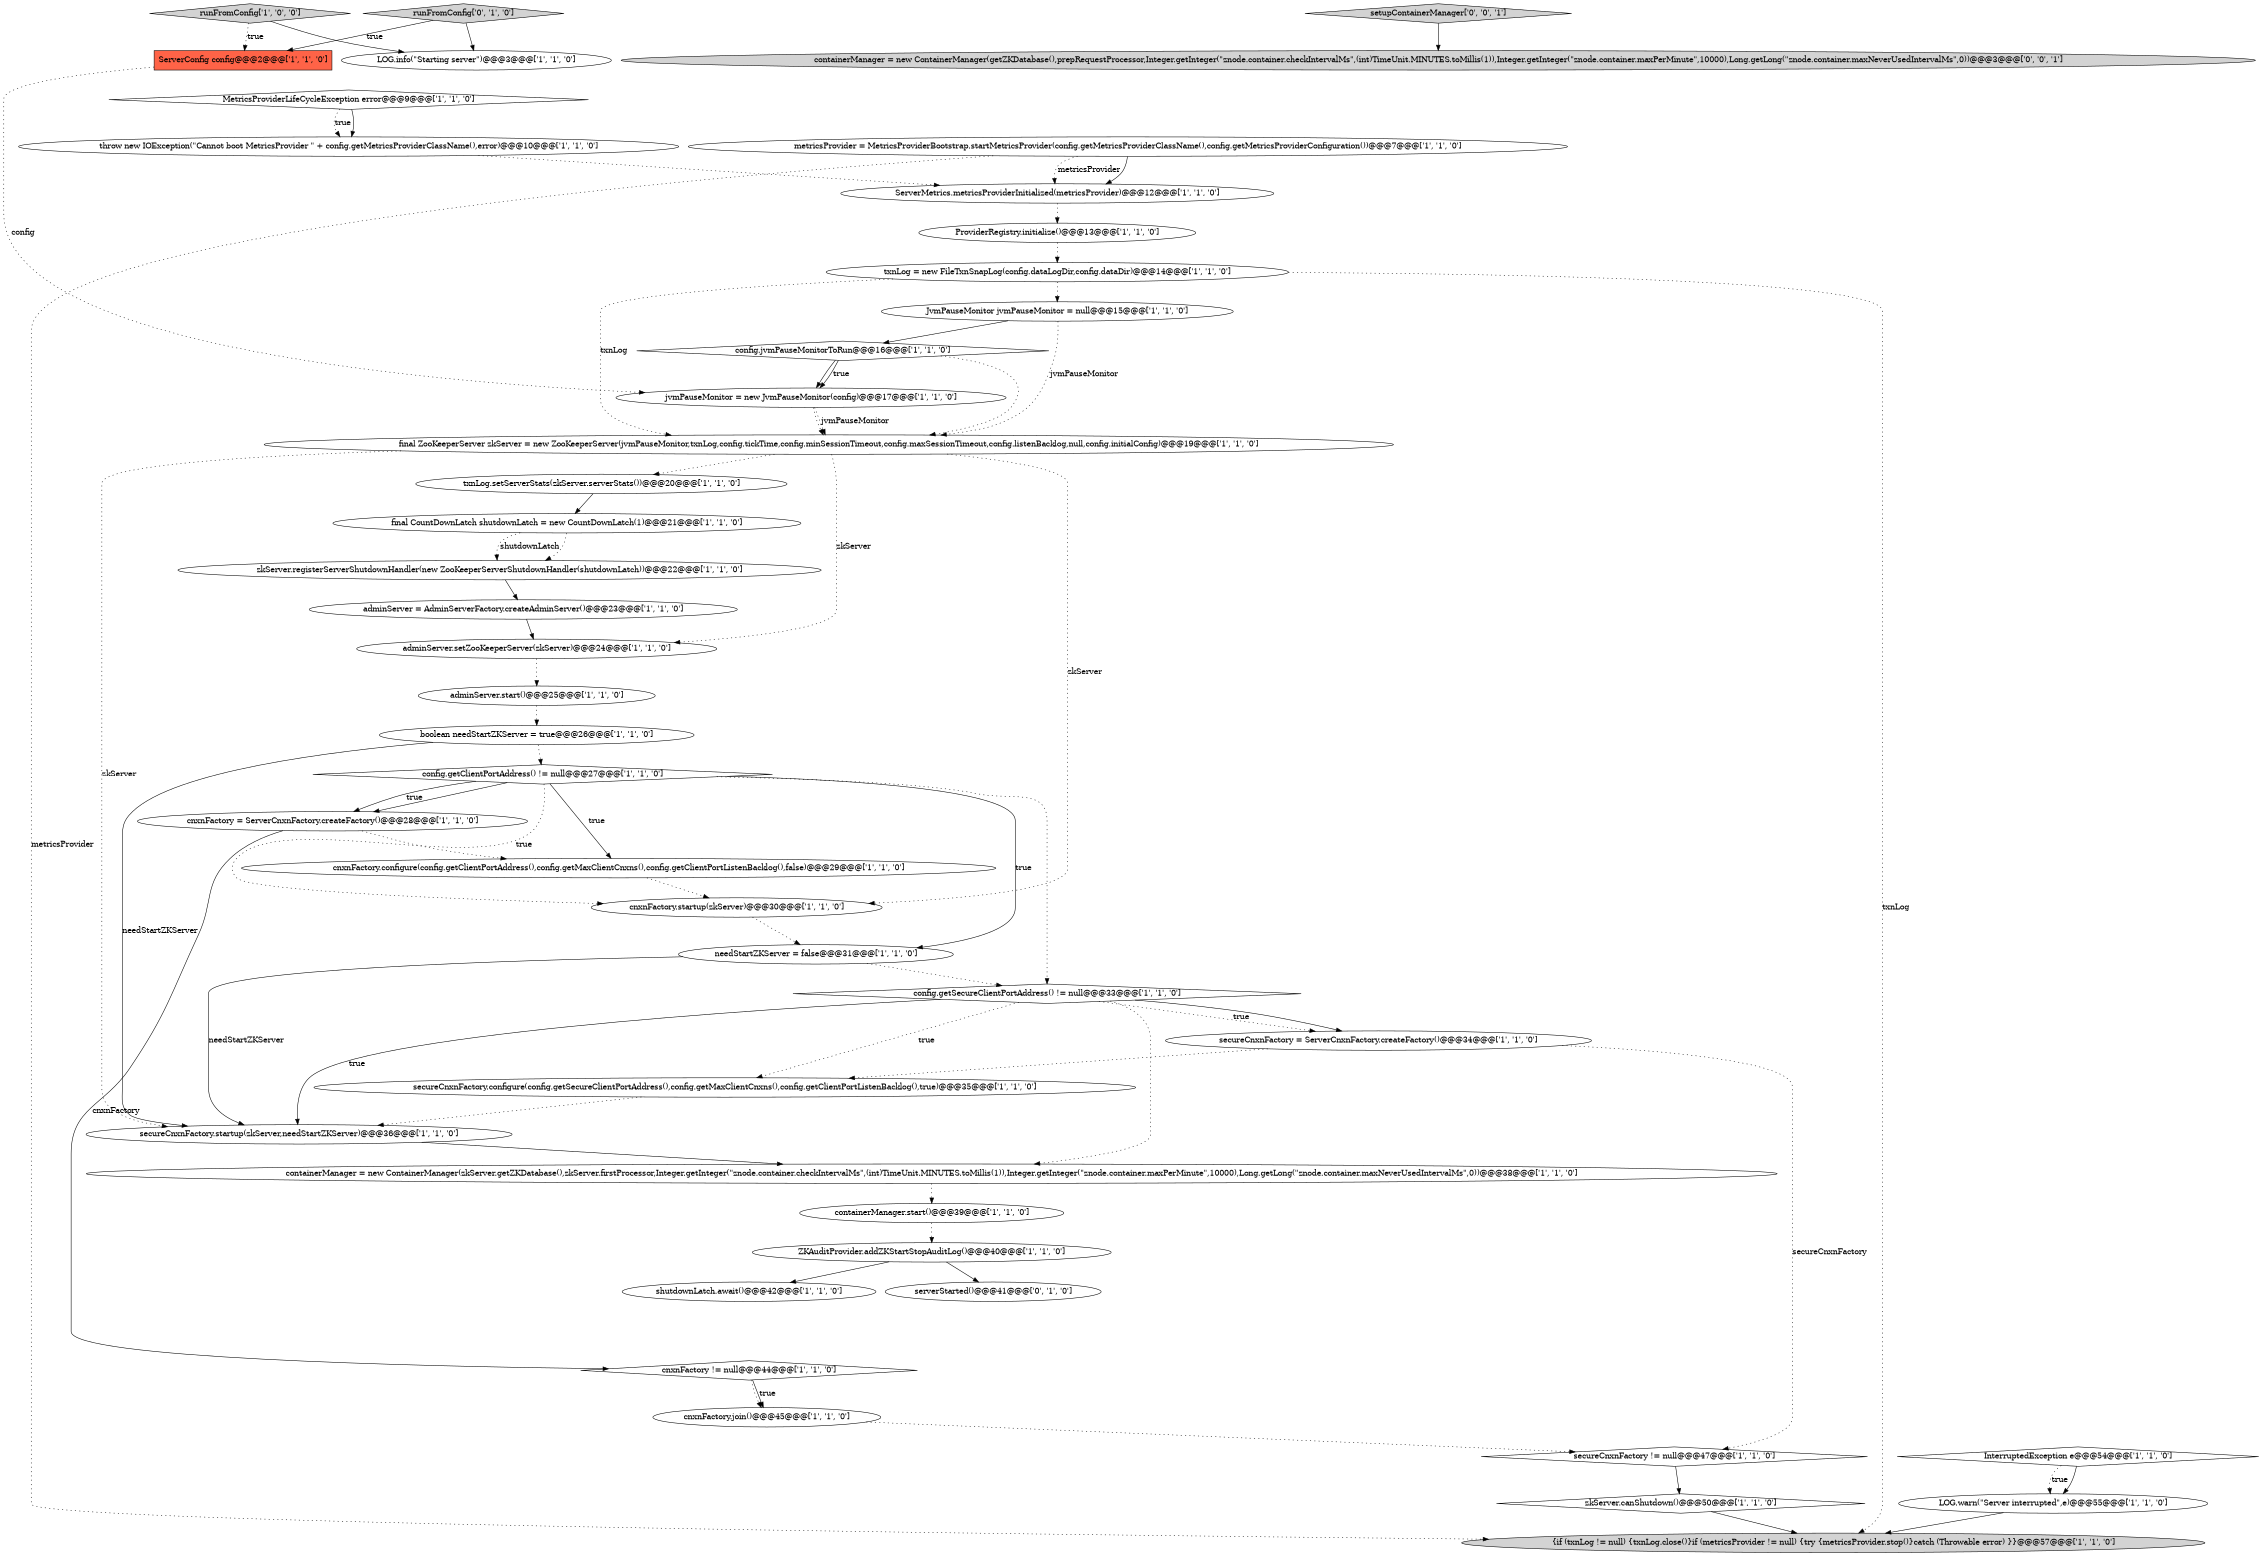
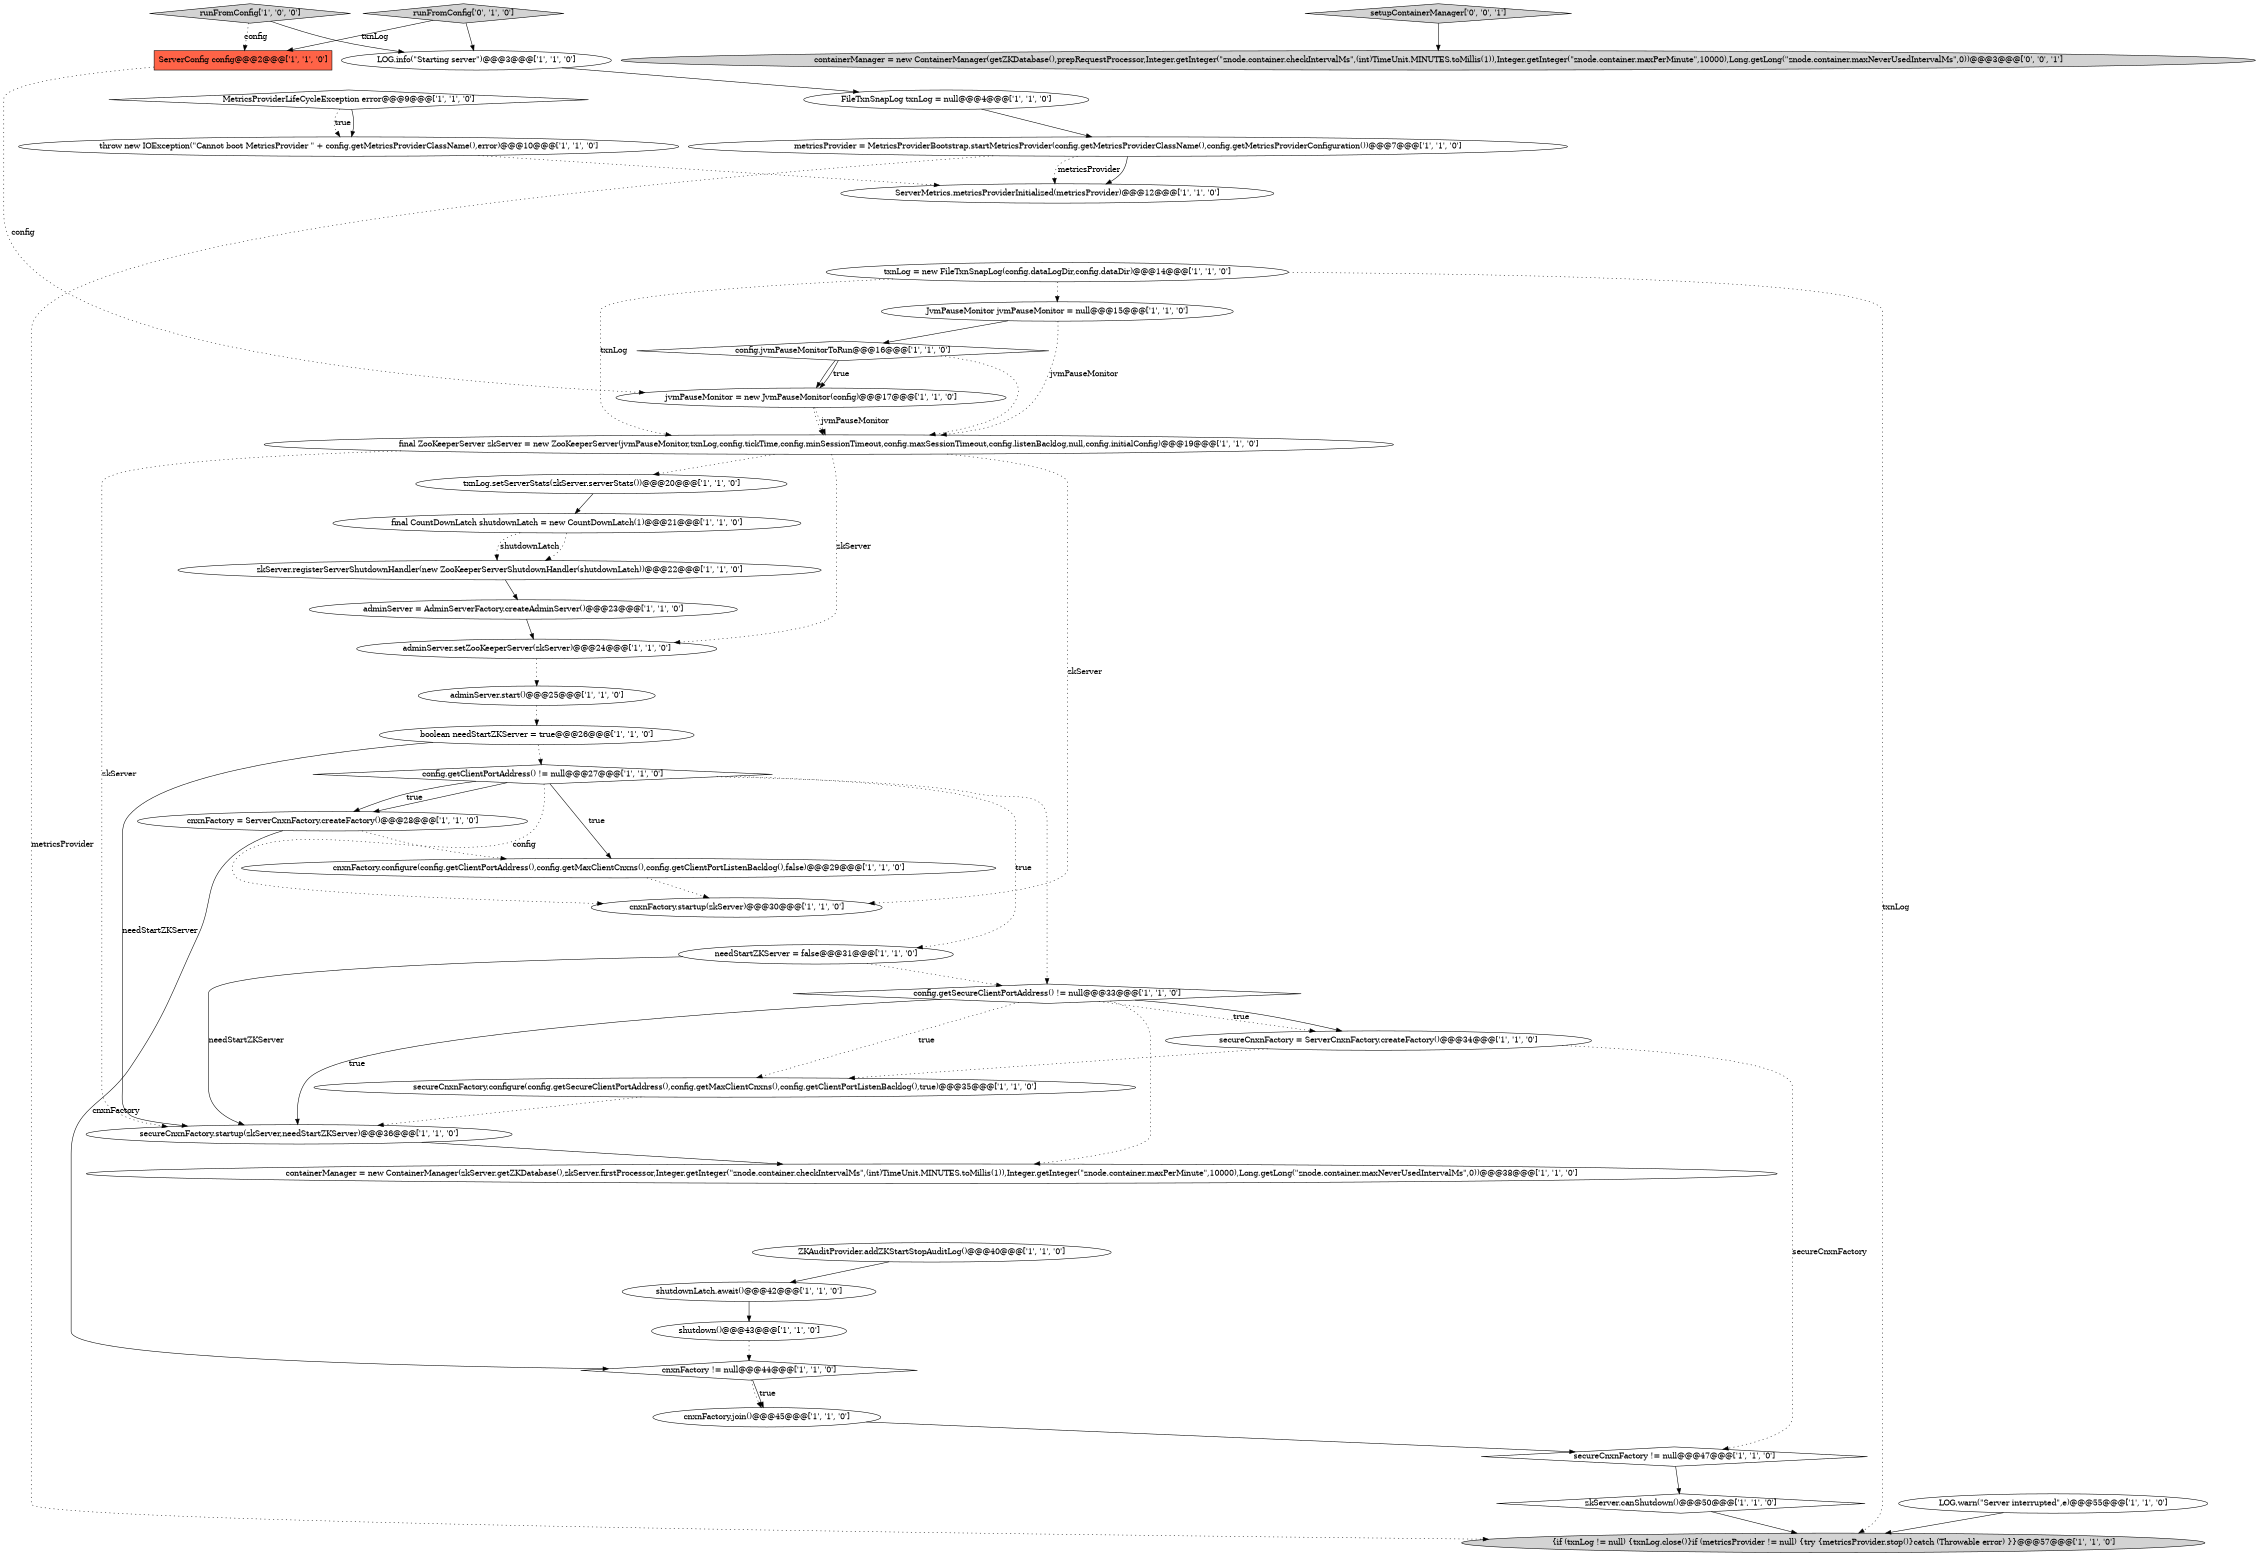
(256, 37) -> (256, 37)
(375, 37) -> (375, 37)
none -> (946, 100)
(1057, 233) -> none
(971, 797) -> (971, 797)
(524, 845) -> (524, 845)
(774, 930) -> none
(932, 1213) -> none
(993, 1292) -> none
none -> (749, 1331)
(1218, 1437) -> (1218, 1437)
(2078, 1457) -> none
